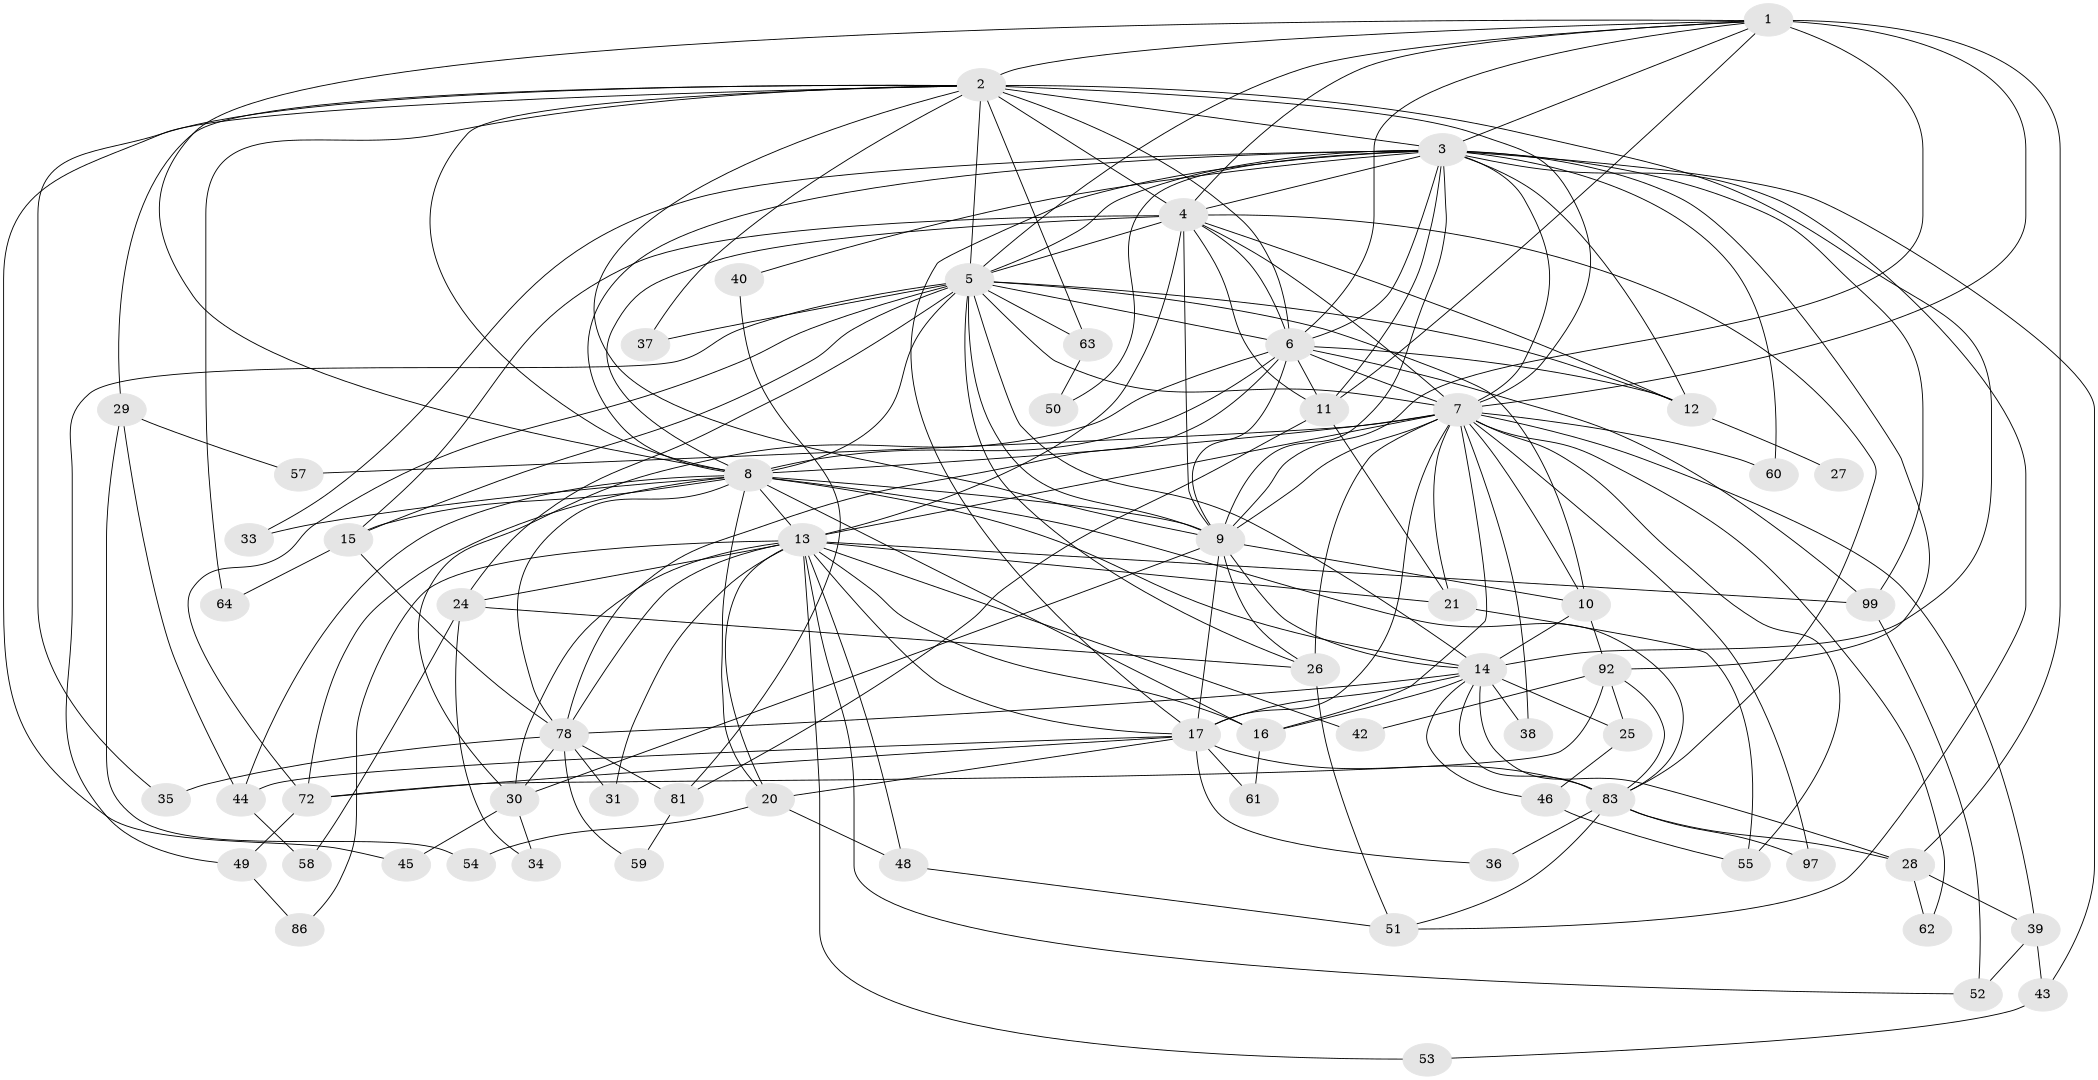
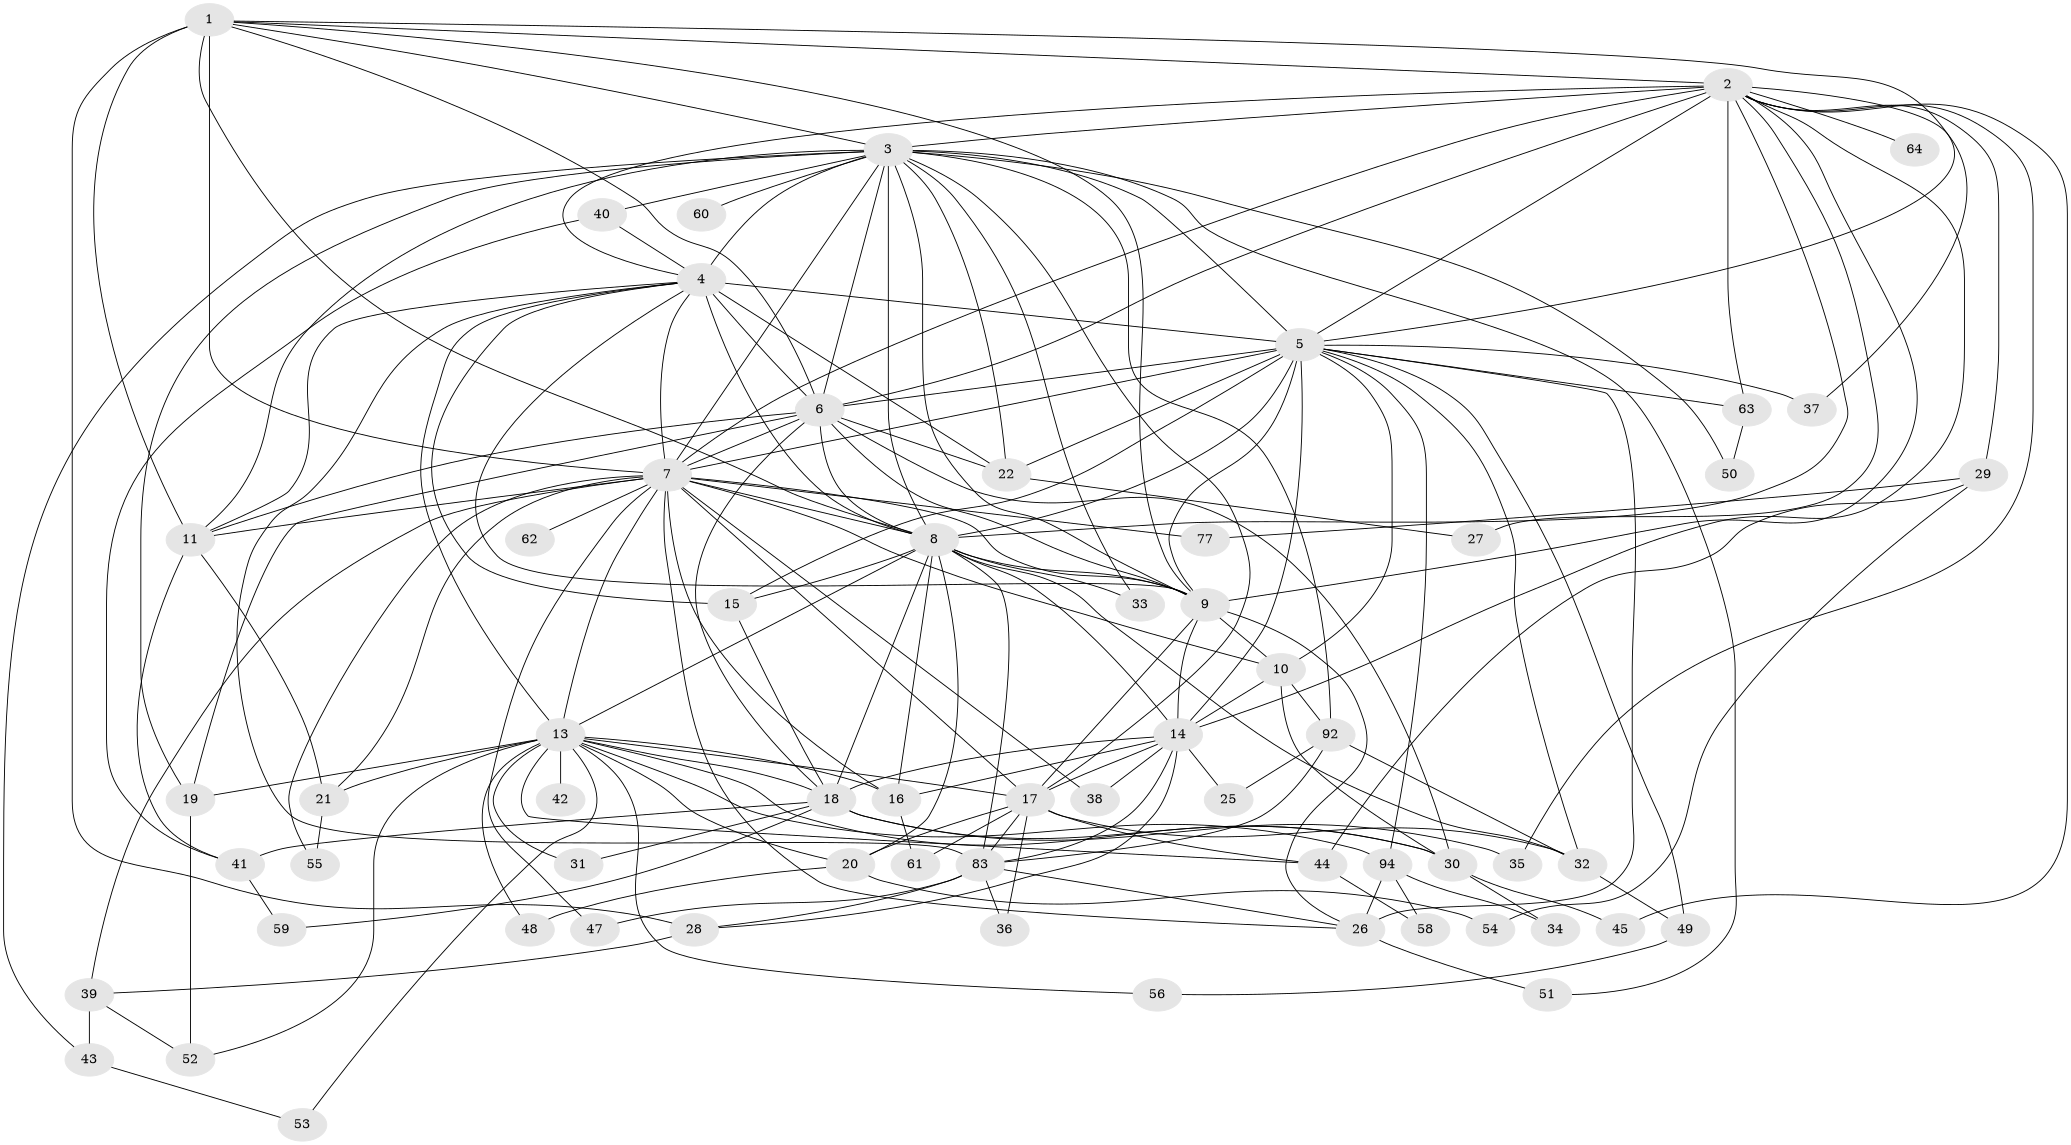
(1416, 54) -> (652, 247)
(1692, 410) -> (1007, 475)
(1633, 435) -> (418, 507)
none -> (1872, 460)
(299, 475) -> (1205, 540)
(424, 538) -> (811, 836)
(287, 572) -> none
(461, 605) -> (1388, 865)
(1871, 605) -> (190, 800)
(868, 671) -> (1331, 783)
(1489, 701) -> none
(564, 735) -> (831, 800)
(307, 800) -> (1583, 865)
(679, 800) -> (240, 865)
(1546, 800) -> none
(1811, 865) -> (595, 930)
(1518, 886) -> (1146, 893)
(1149, 897) -> none
(1919, 897) -> none
(300, 930) -> (1157, 995)
